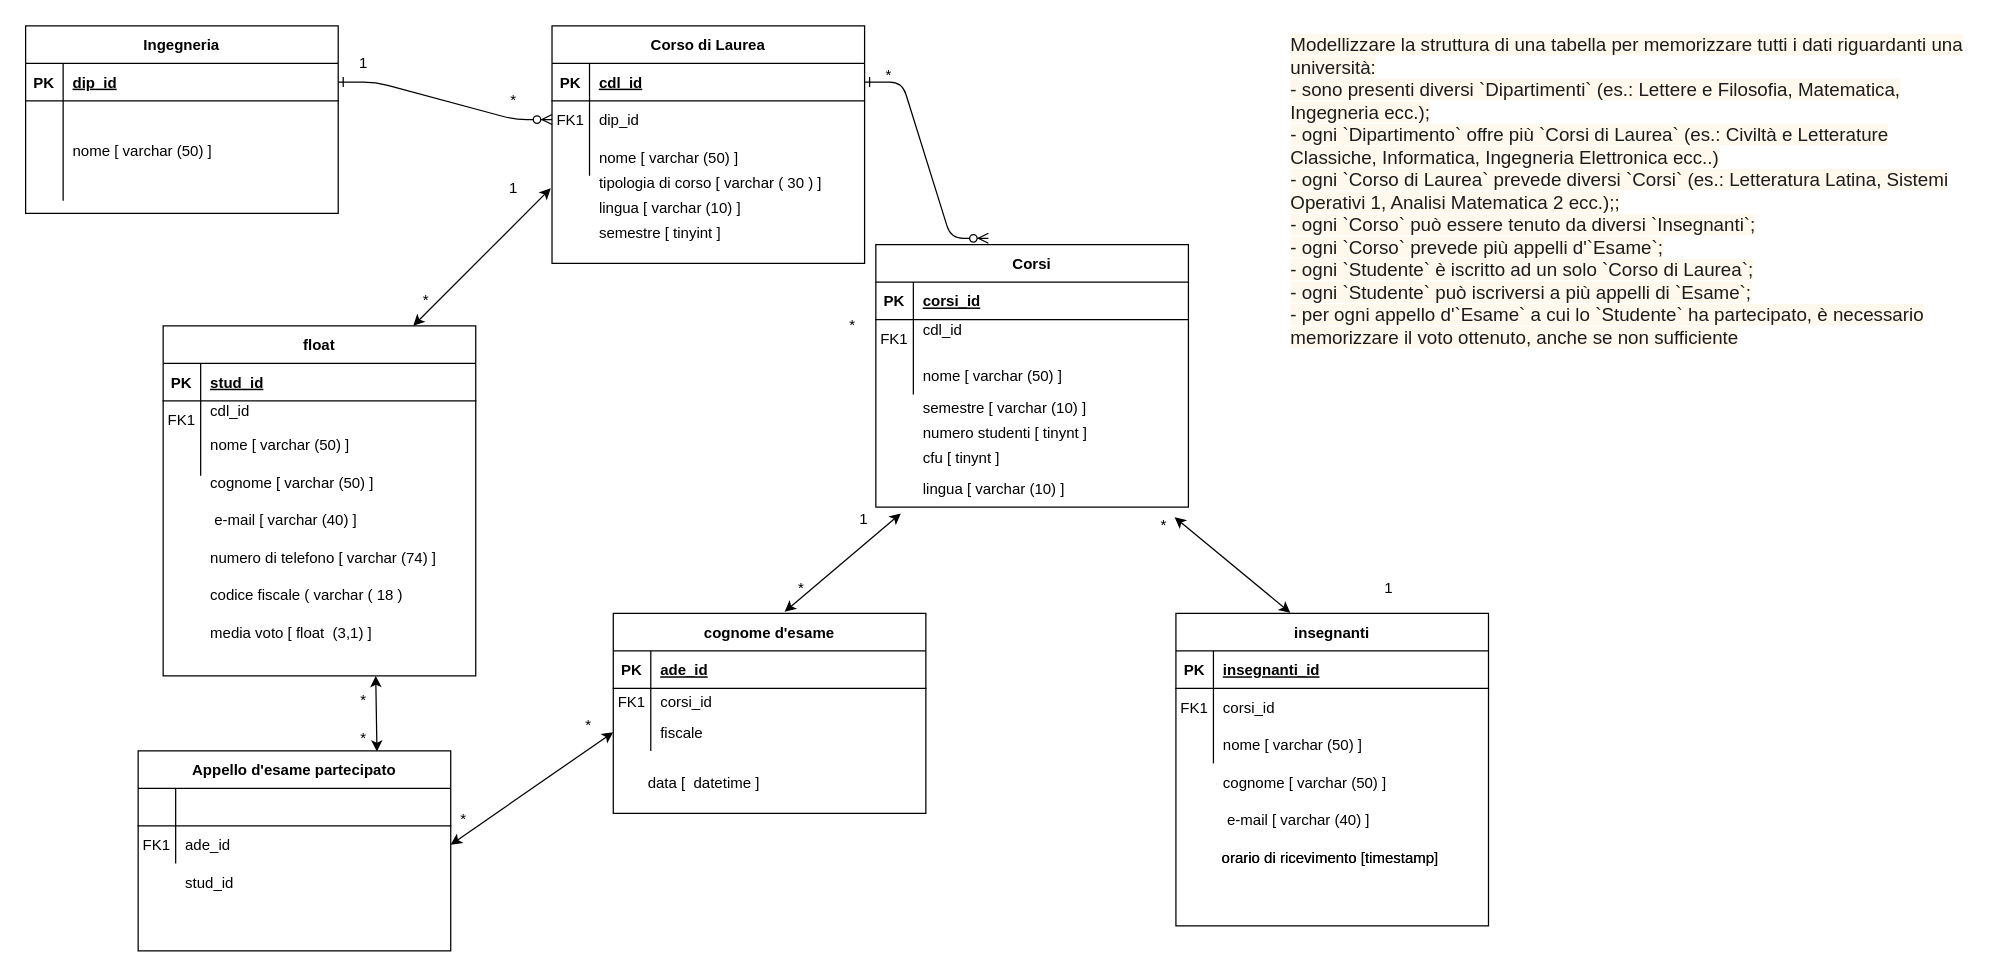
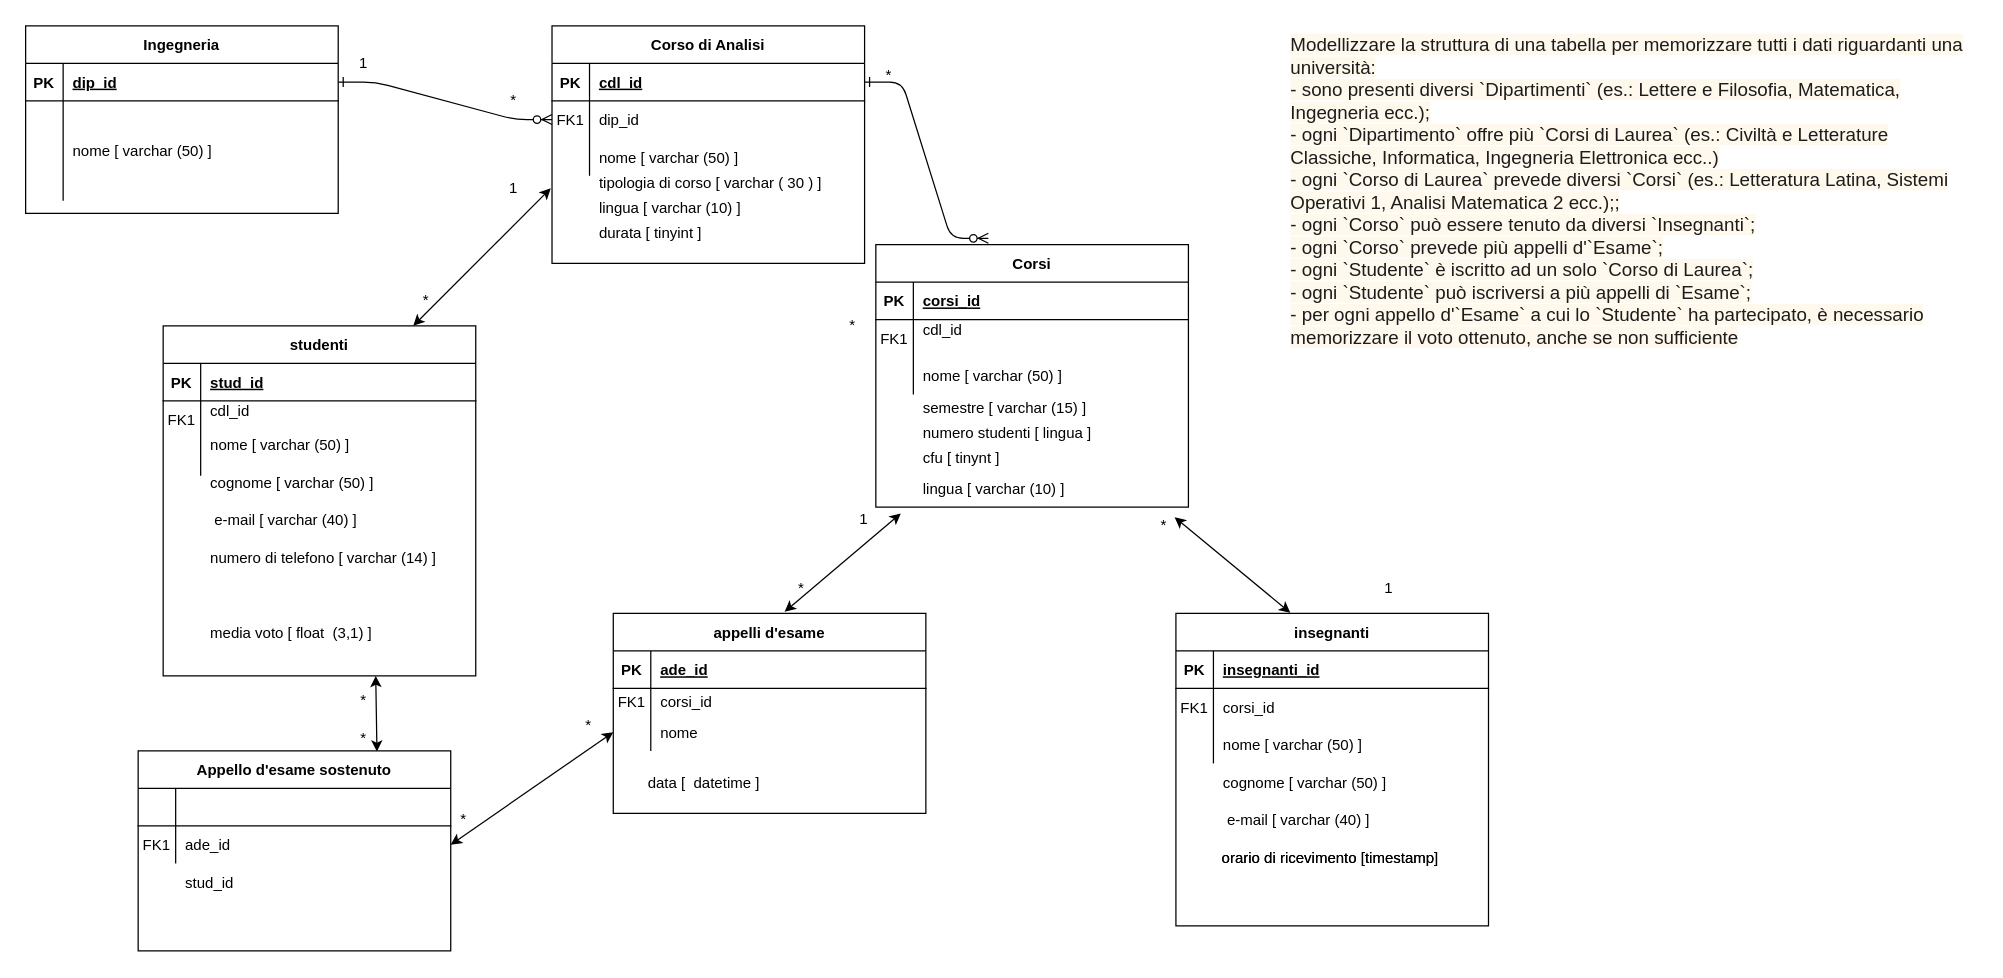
(708, 45) -> (708, 45)
(673, 233) -> (665, 233)
(319, 345) -> (319, 345)
(1020, 408) -> (1020, 408)
(1020, 433) -> (1018, 433)
(341, 558) -> (341, 558)
(338, 594) -> none
(769, 633) -> (769, 633)
(686, 733) -> (677, 733)
(294, 770) -> (294, 770)
